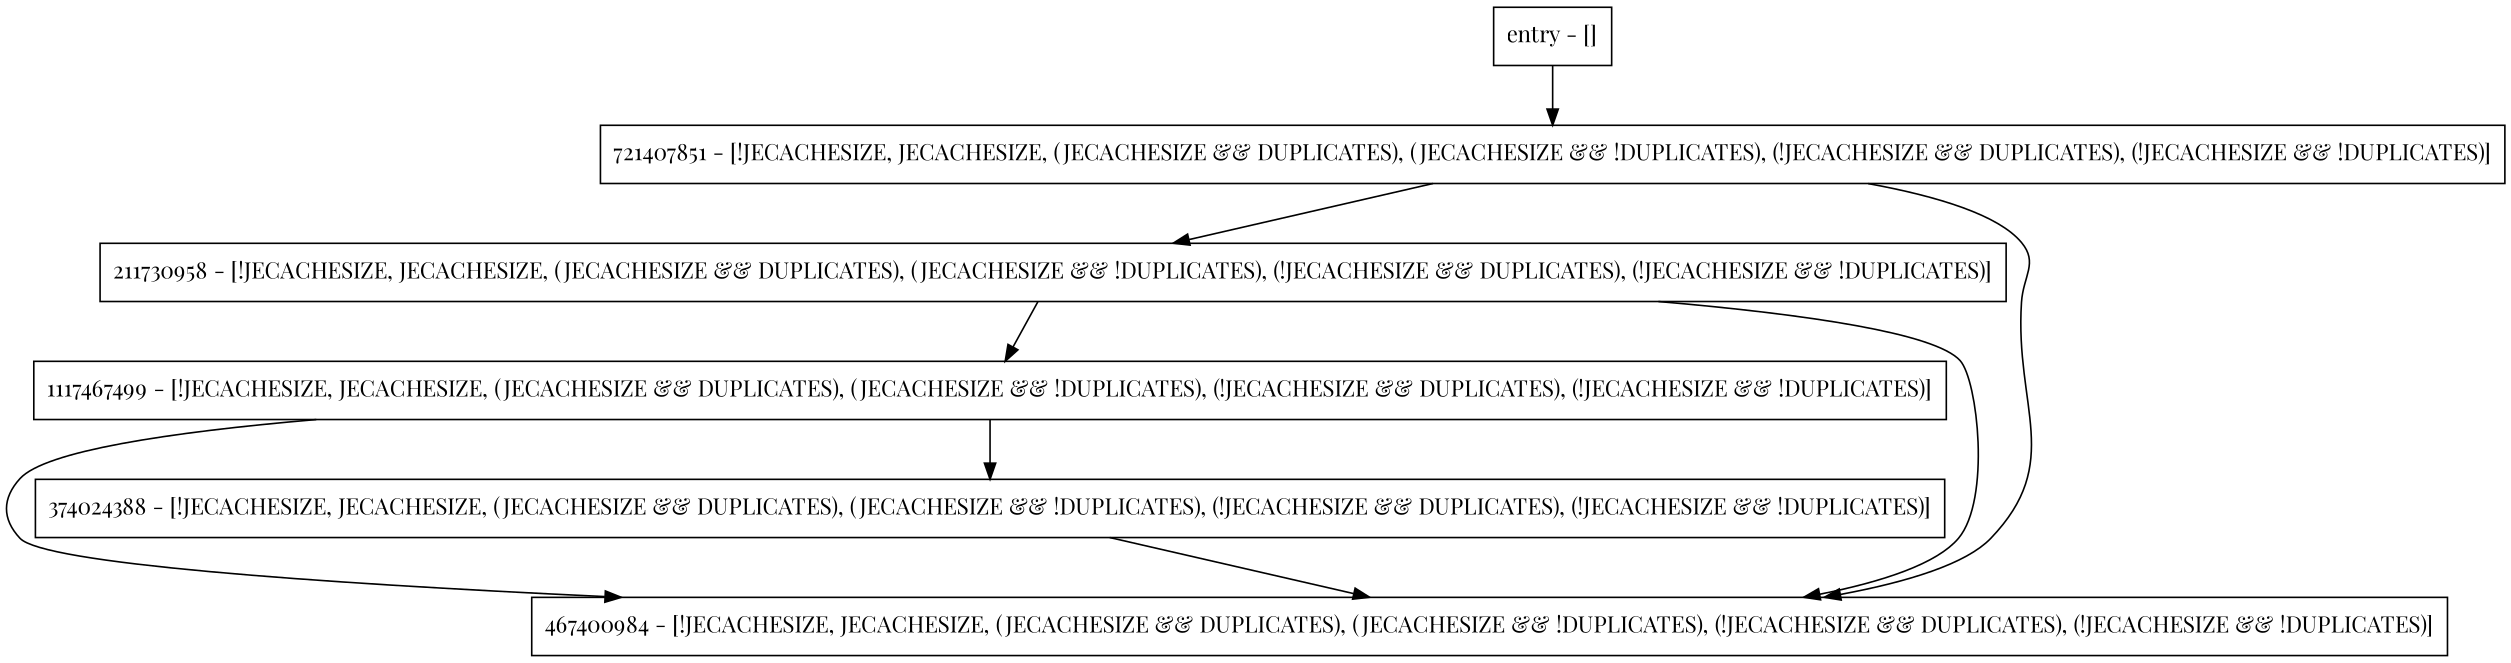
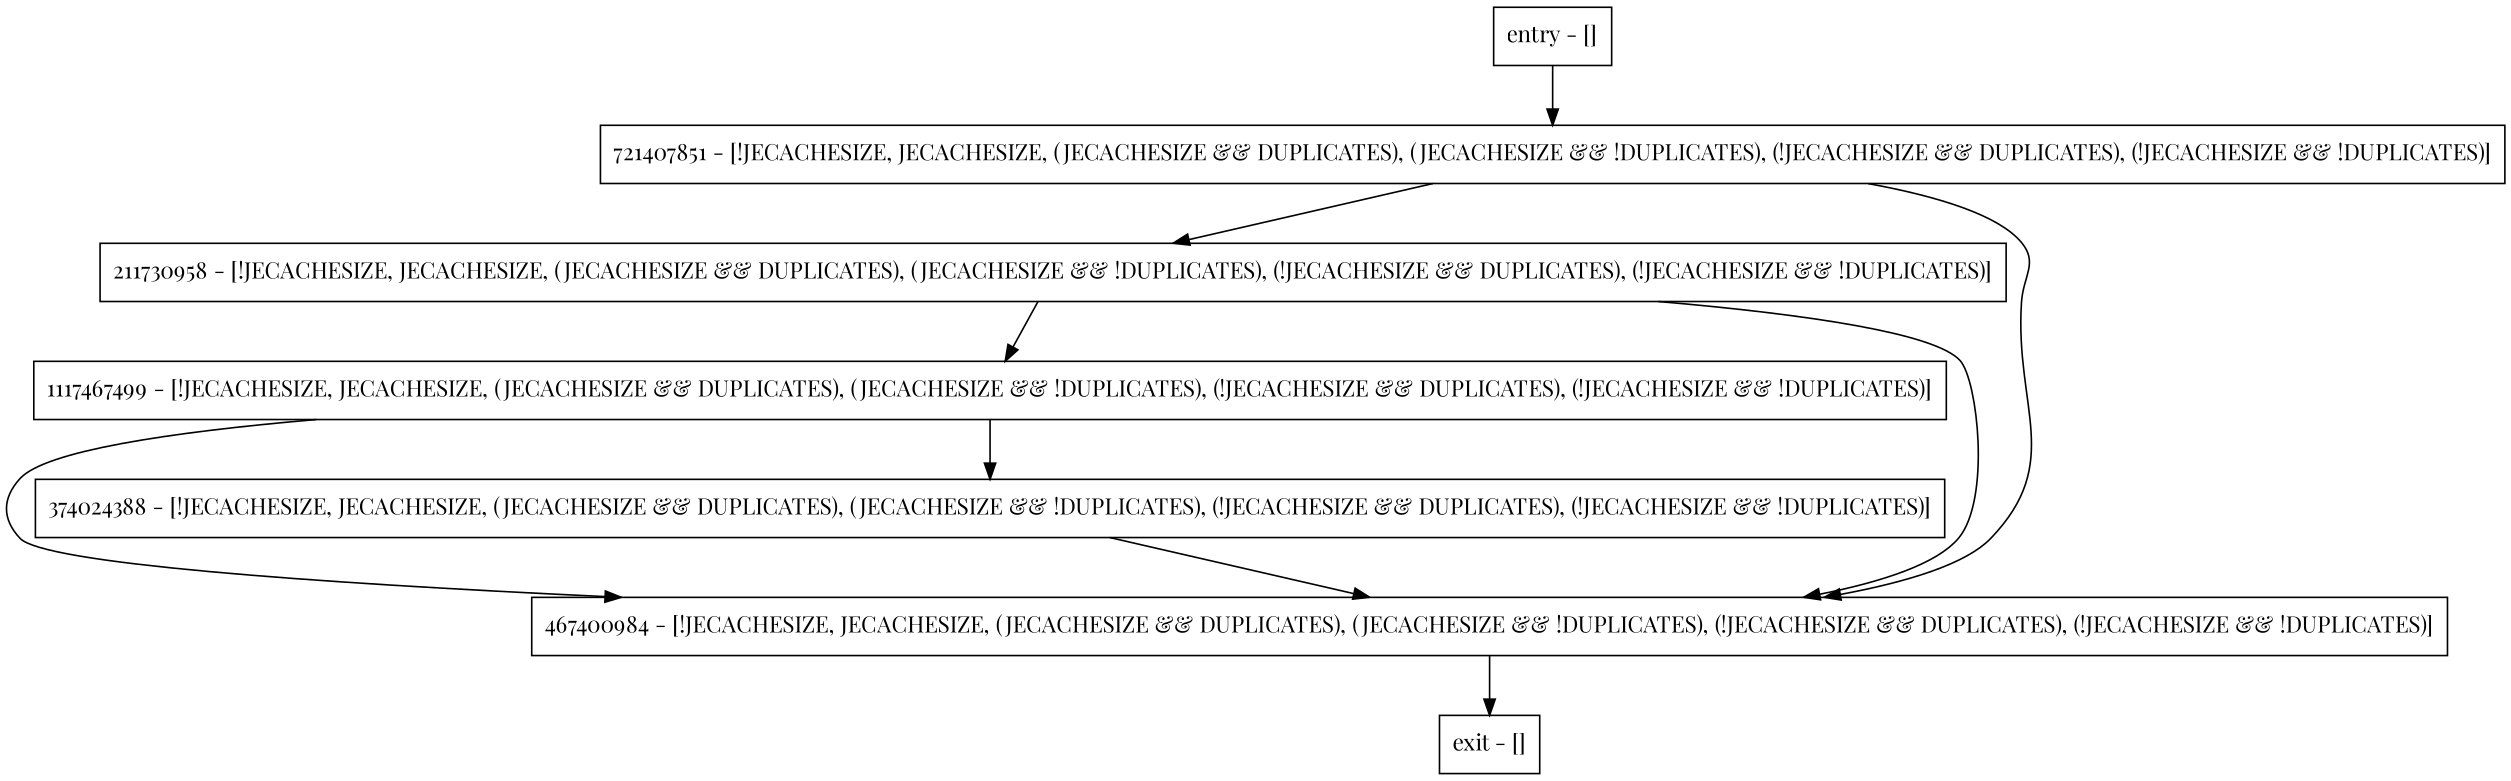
none -> (1490, 744)
